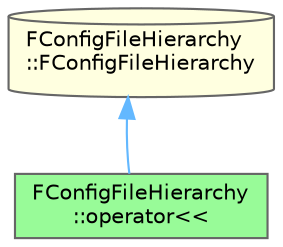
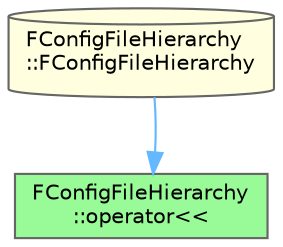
(127, 146) -> (156, 125)
